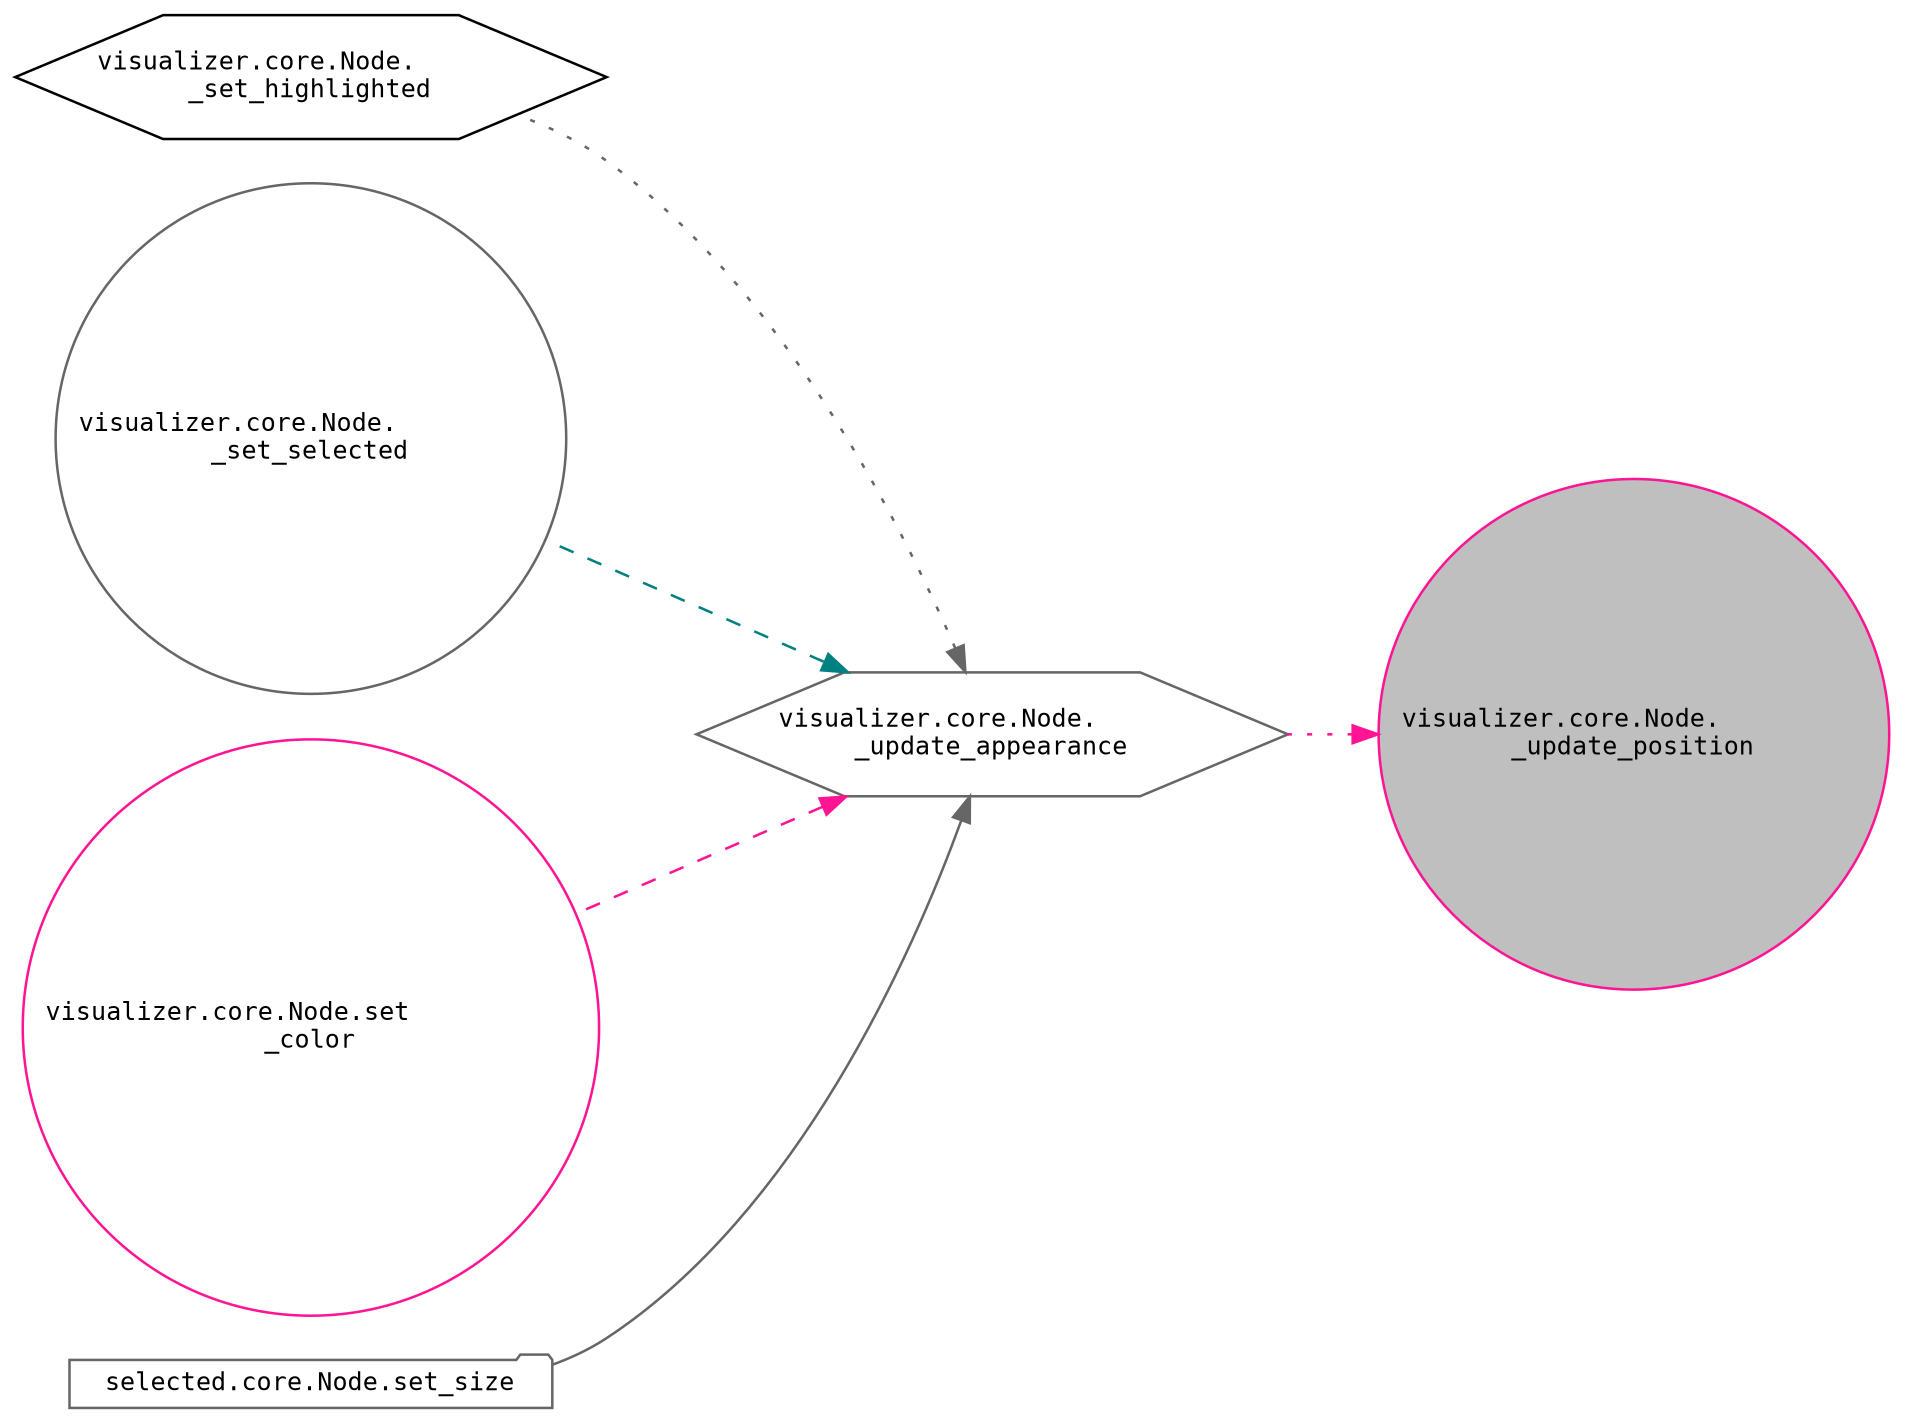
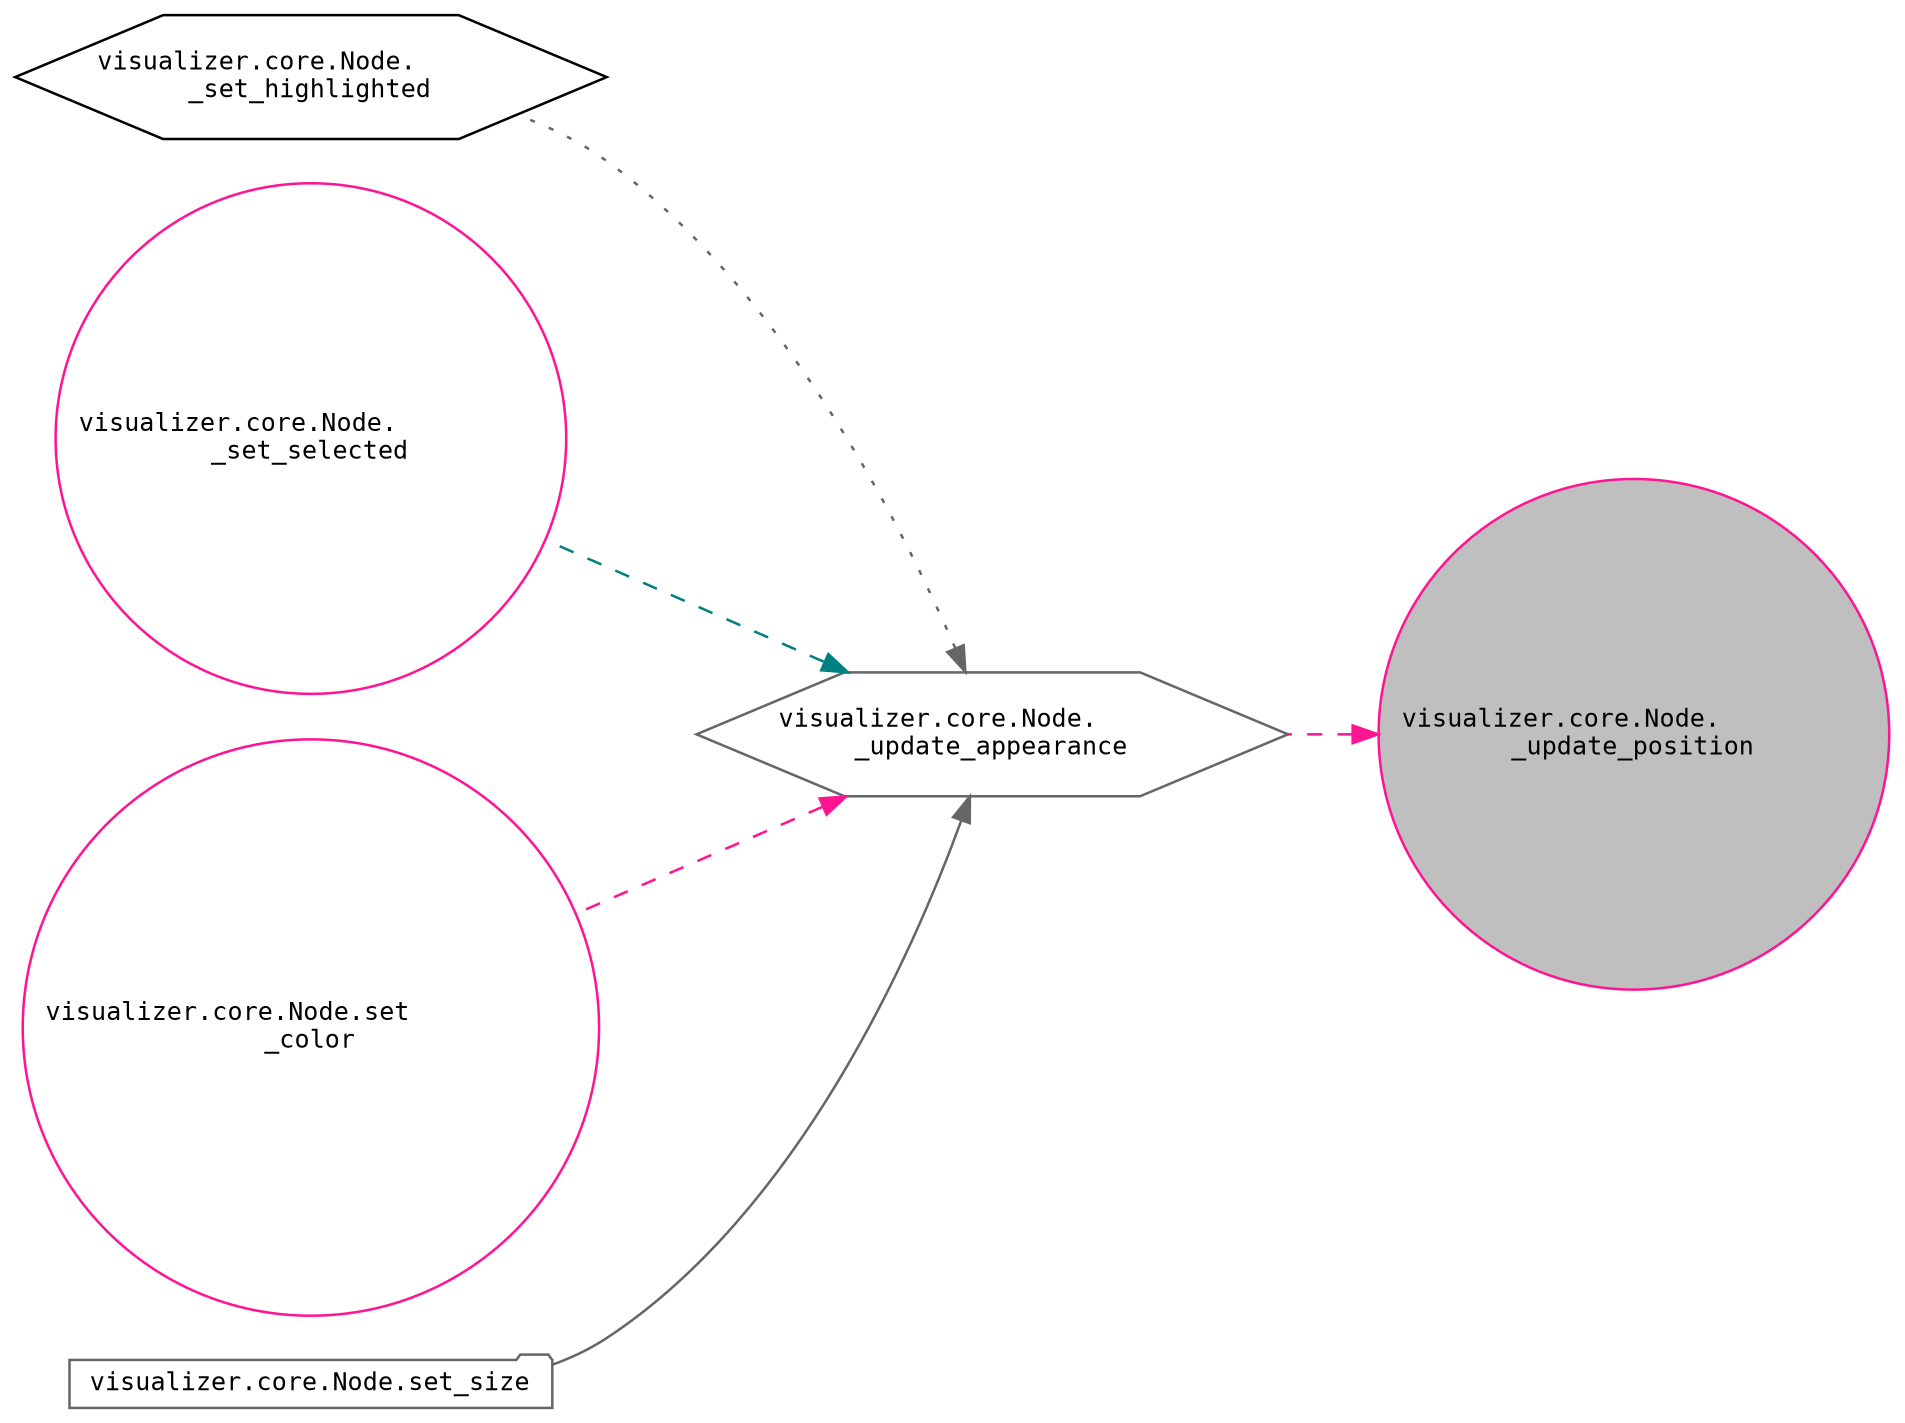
(311, 439) -> (311, 439)
(1320, 734) -> (1320, 734)
(311, 1384) -> (311, 1384)
